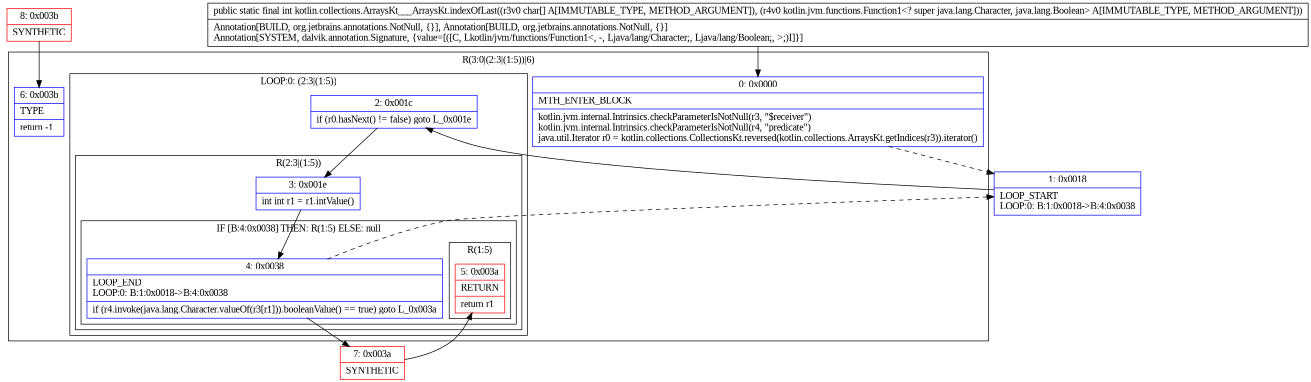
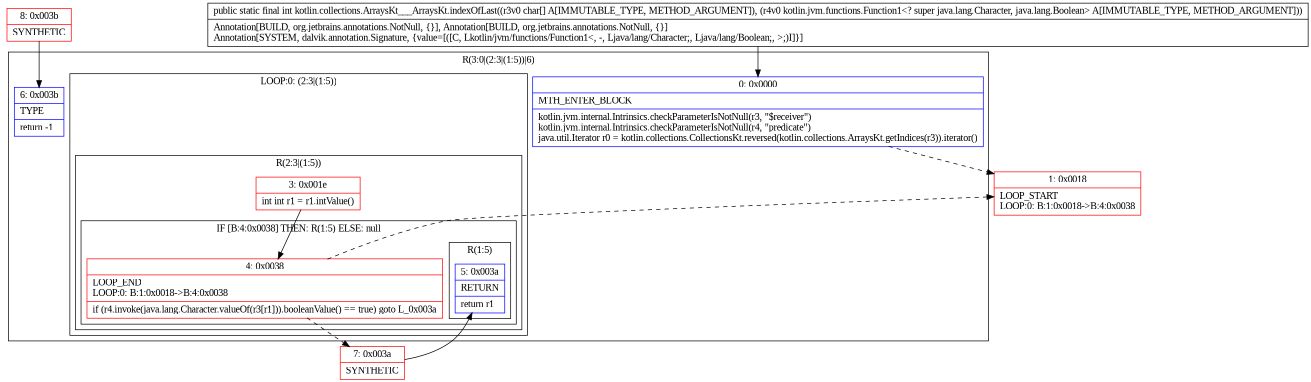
(394, 112) -> none
(308, 194) -> (308, 194)
(1067, 194) -> (1067, 194)
(265, 289) -> (265, 289)
(480, 289) -> (480, 289)
(325, 330) -> (325, 330)
